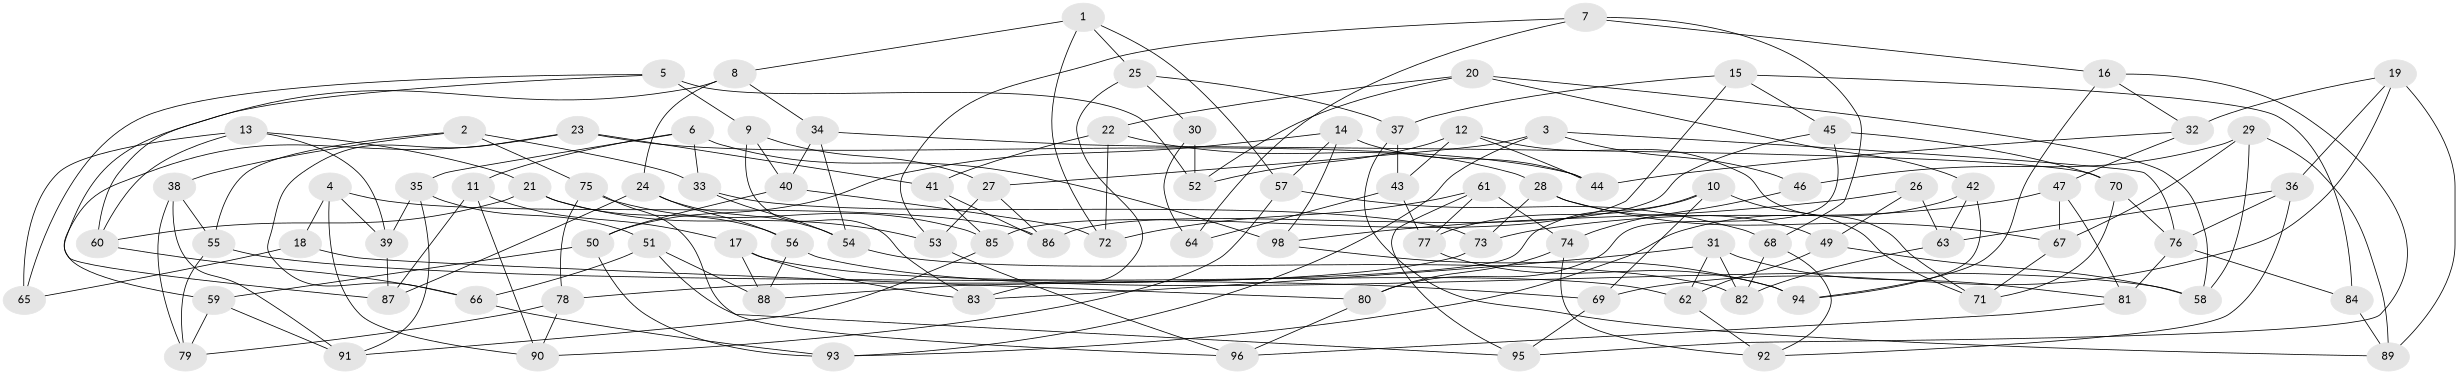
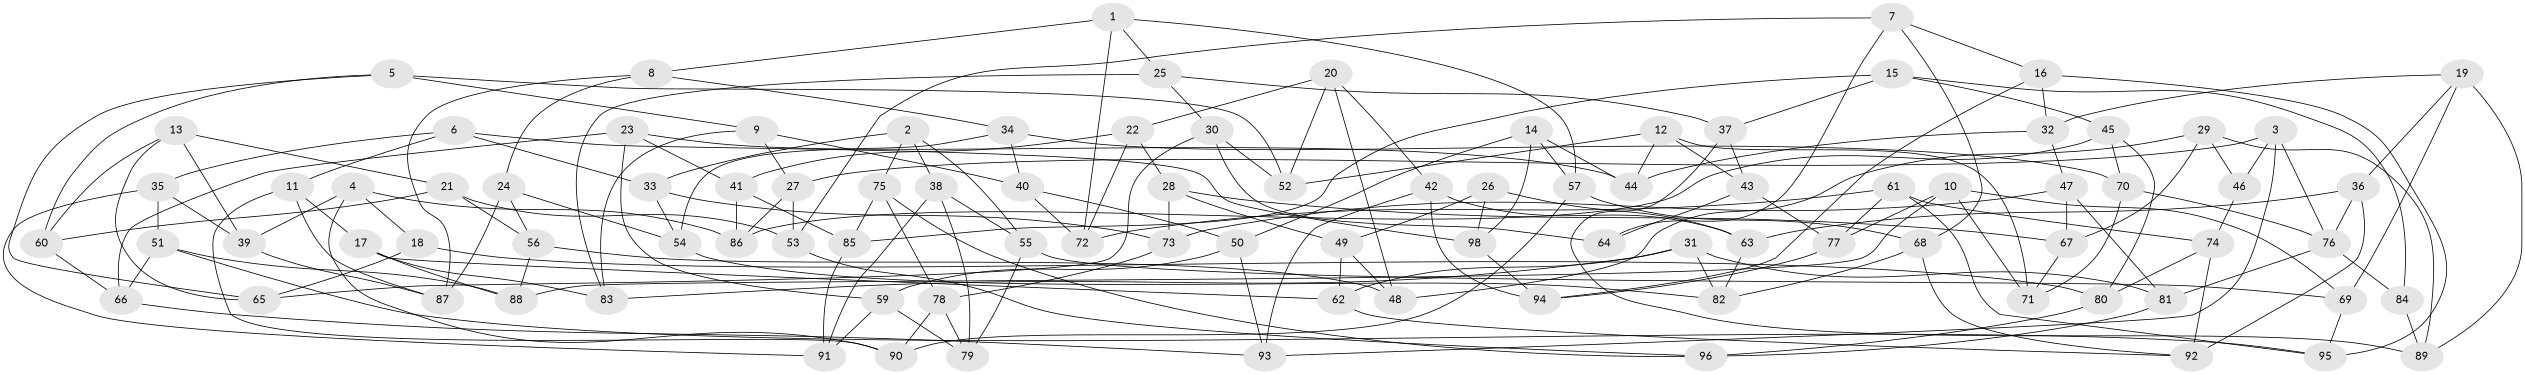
none -> (775, 279)
(2200, 300) -> (1395, 300)
